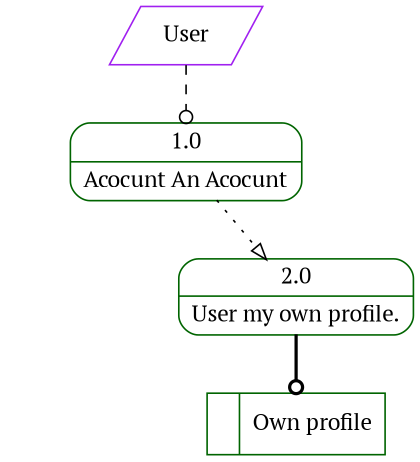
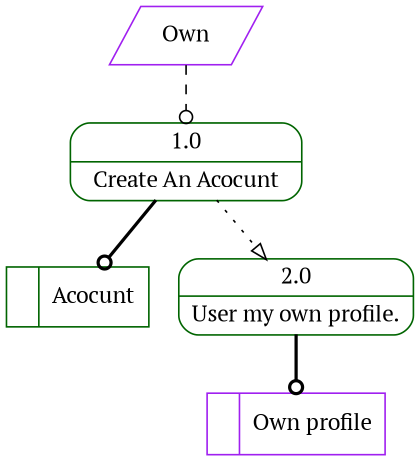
(186, 36) -> (186, 36)
(186, 180) -> (186, 180)
none -> (78, 297)
(296, 424) -> (296, 424)
